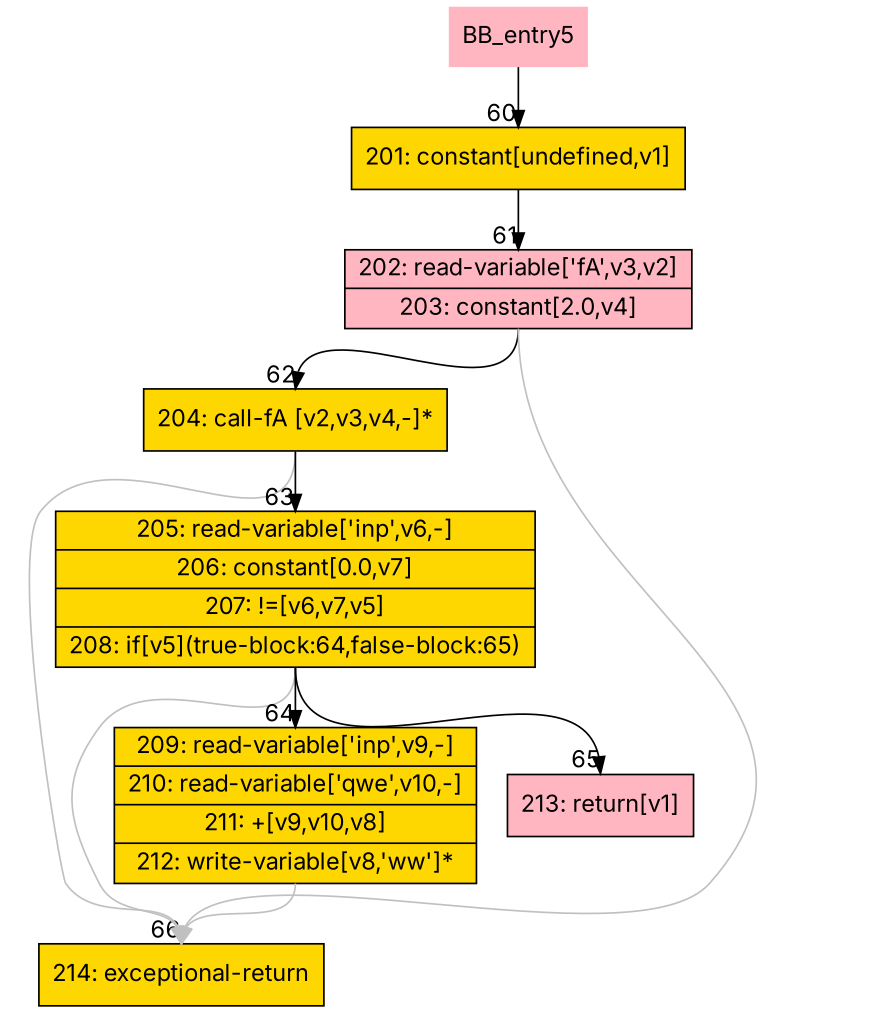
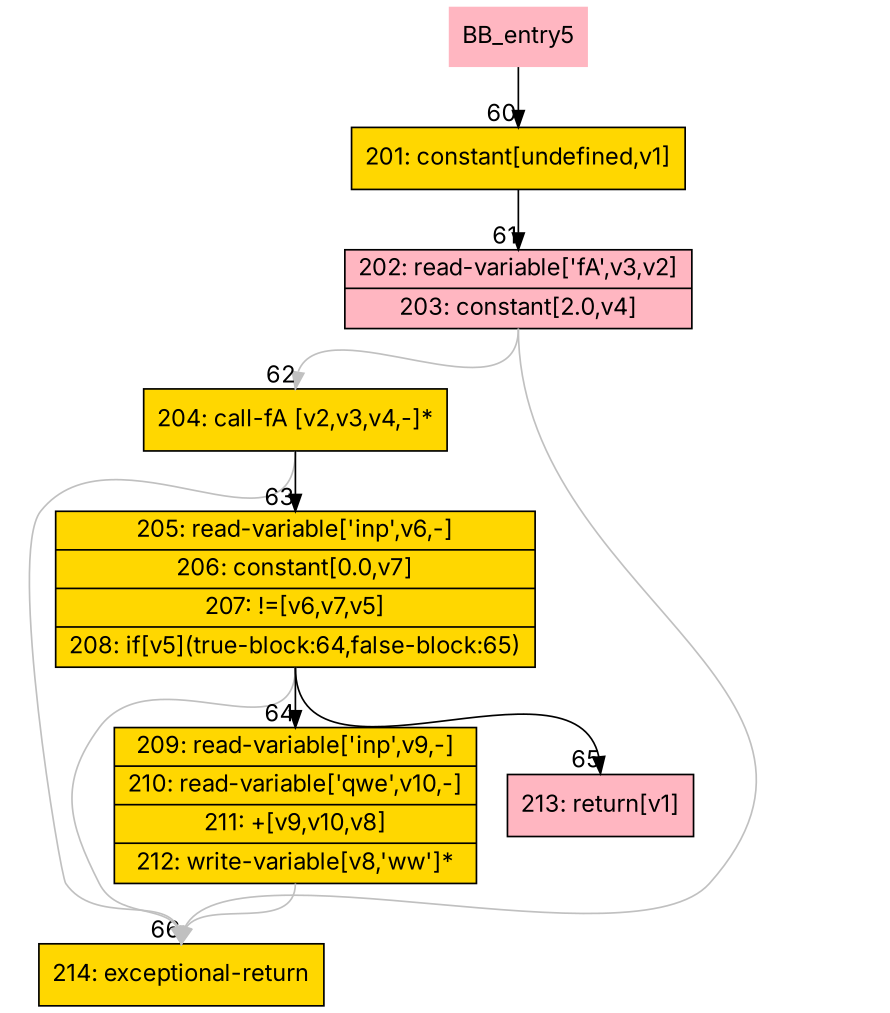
(415, 360) -> (415, 360)
